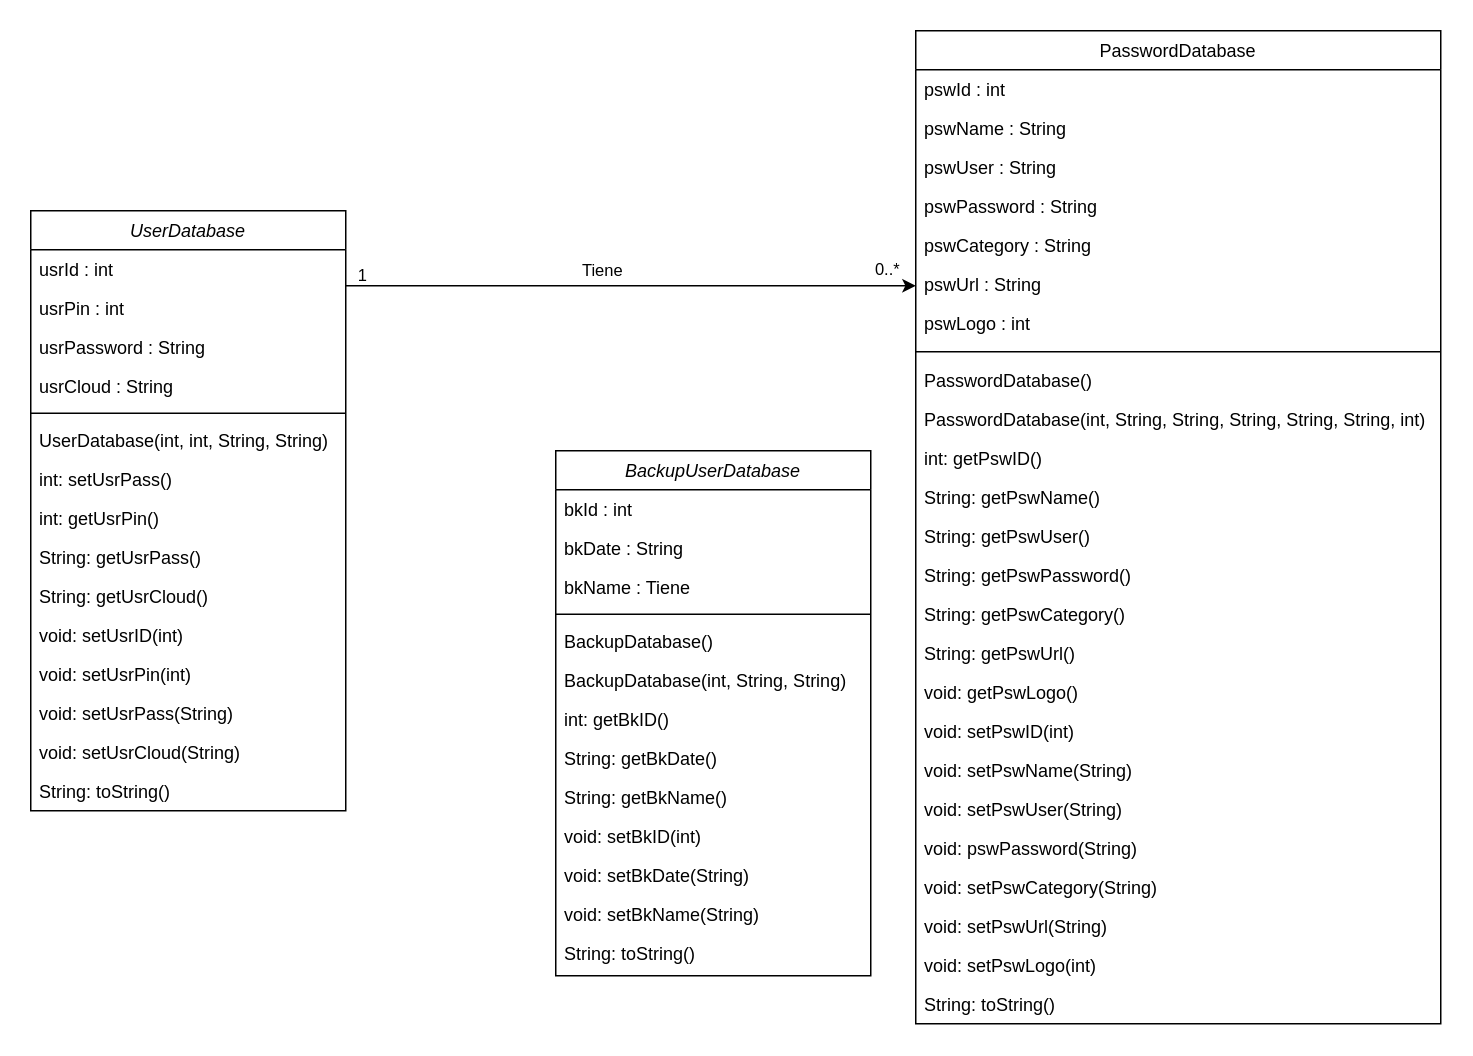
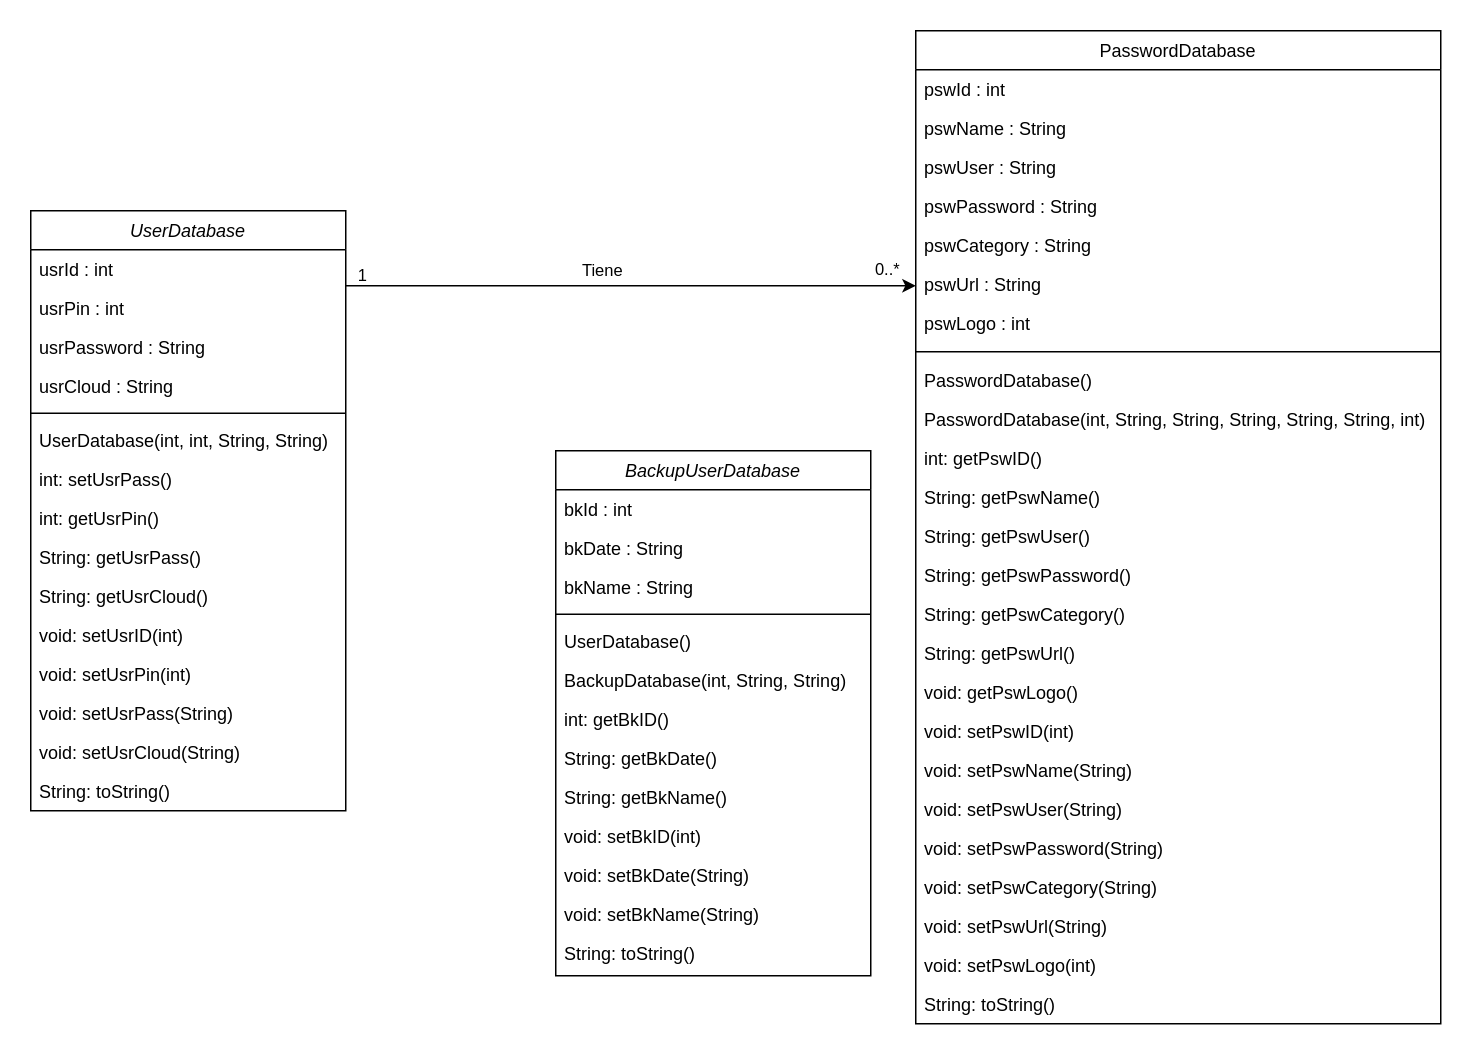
(625, 588) -> (630, 588)
(645, 642) -> (635, 642)
(1041, 849) -> (1056, 849)
